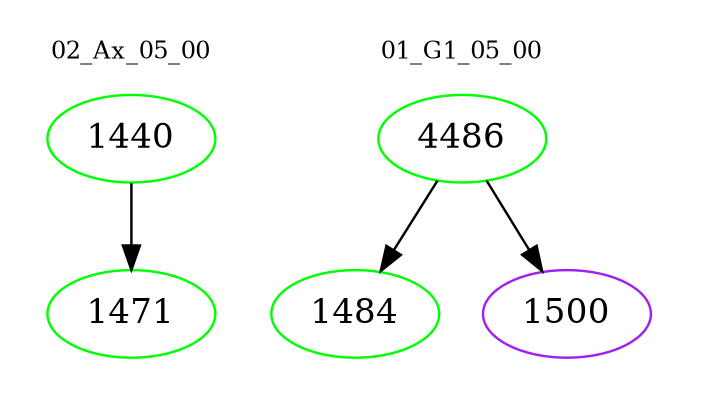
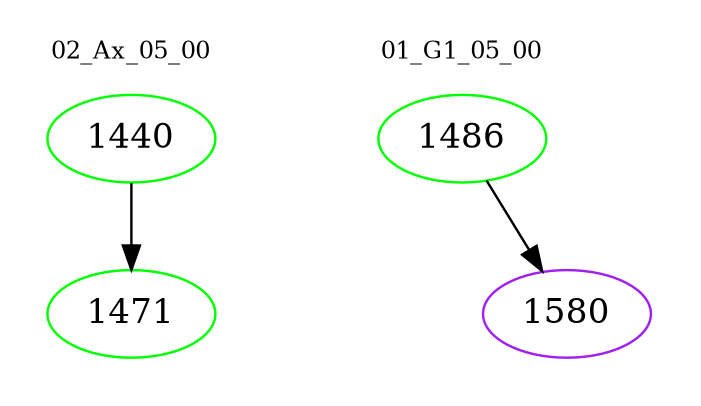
(462, 139) -> (462, 139)
(355, 314) -> none
(567, 314) -> (567, 314)
